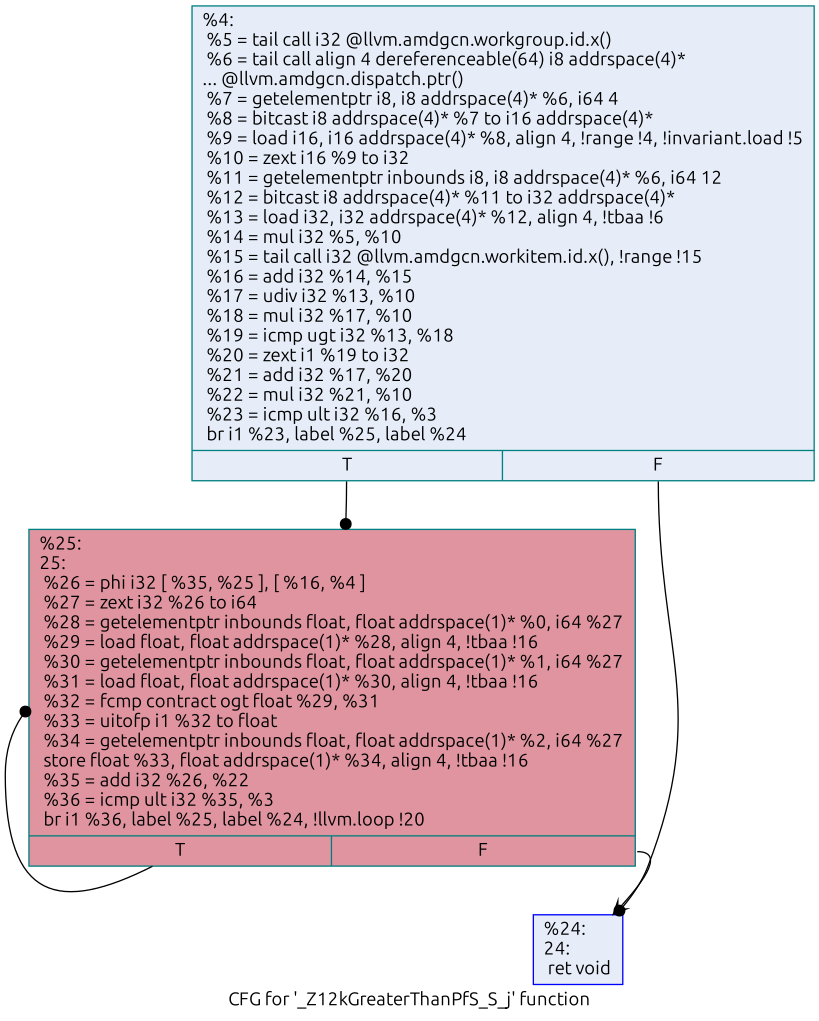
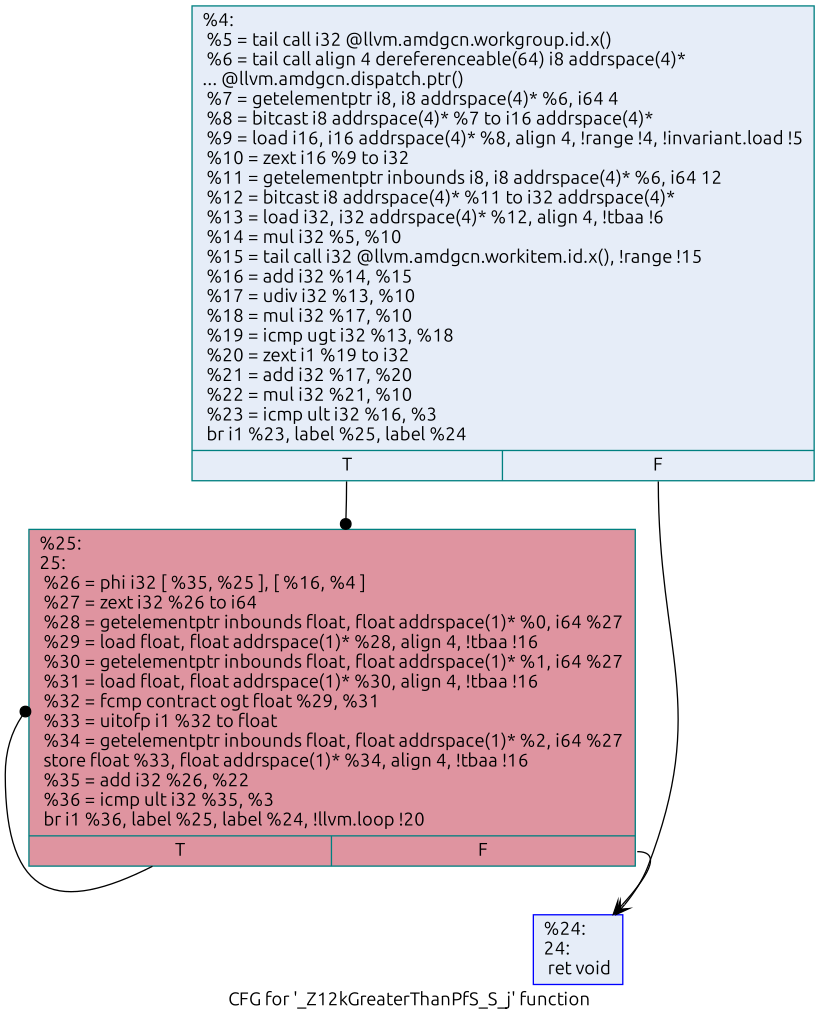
(677, 699) -> (677, 698)
